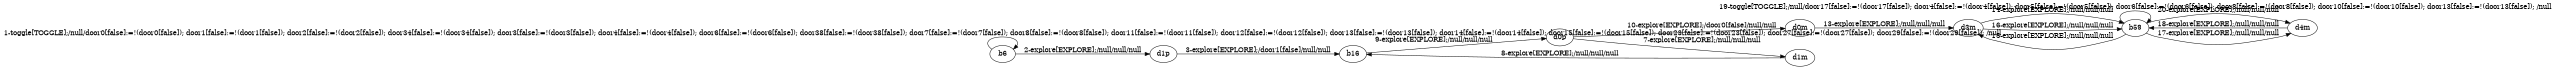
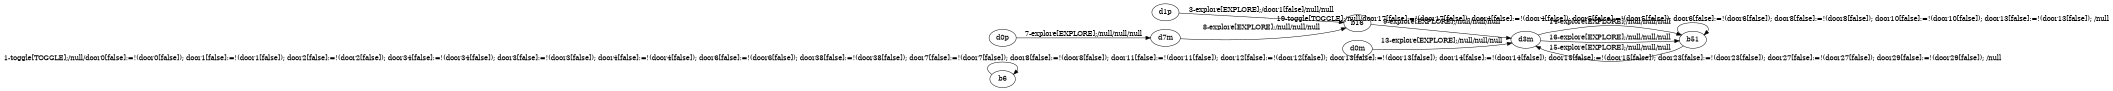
(2135, 28) -> (1693, 40)
(2303, 28) -> none
(1677, 33) -> none
(1454, 46) -> (1439, 31)
(1080, 54) -> none
(1800, 58) -> (1165, 38)
